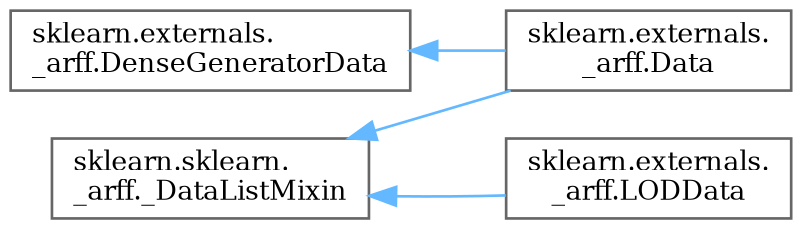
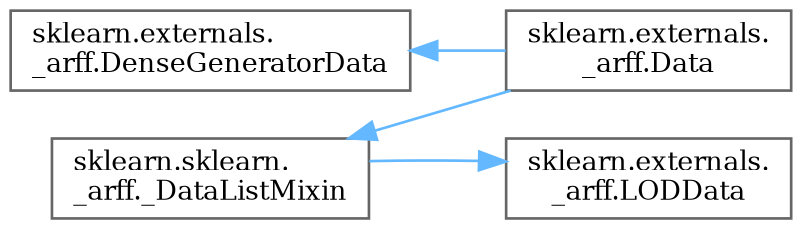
(451, 196) -> (424, 161)
